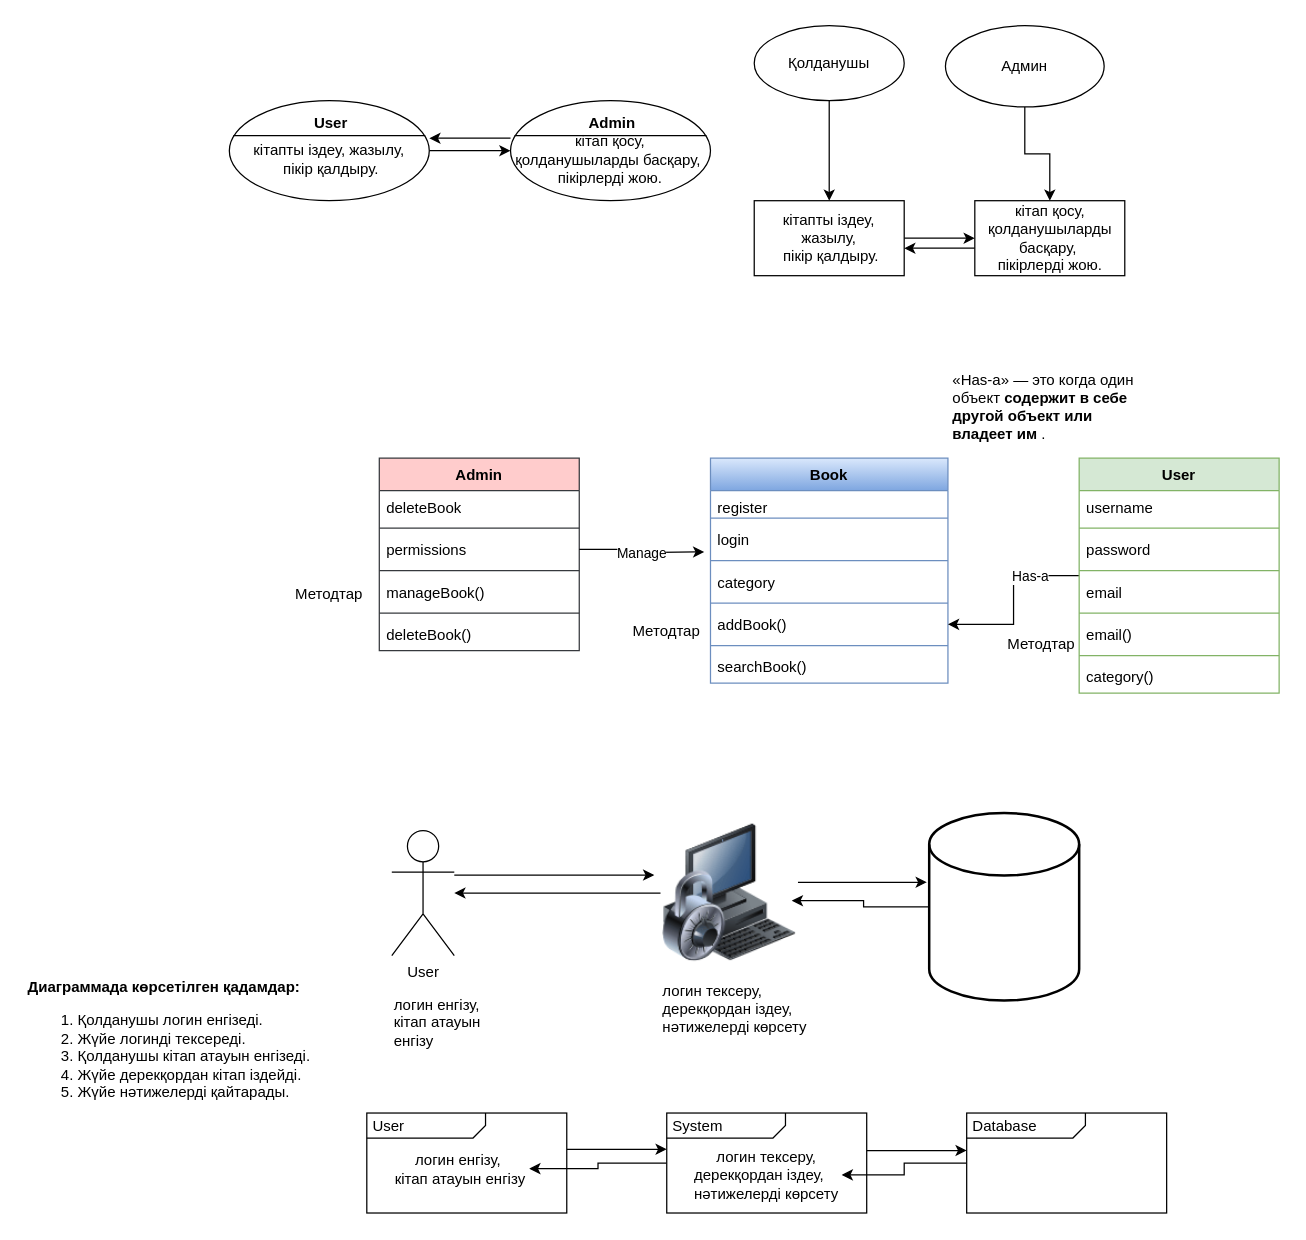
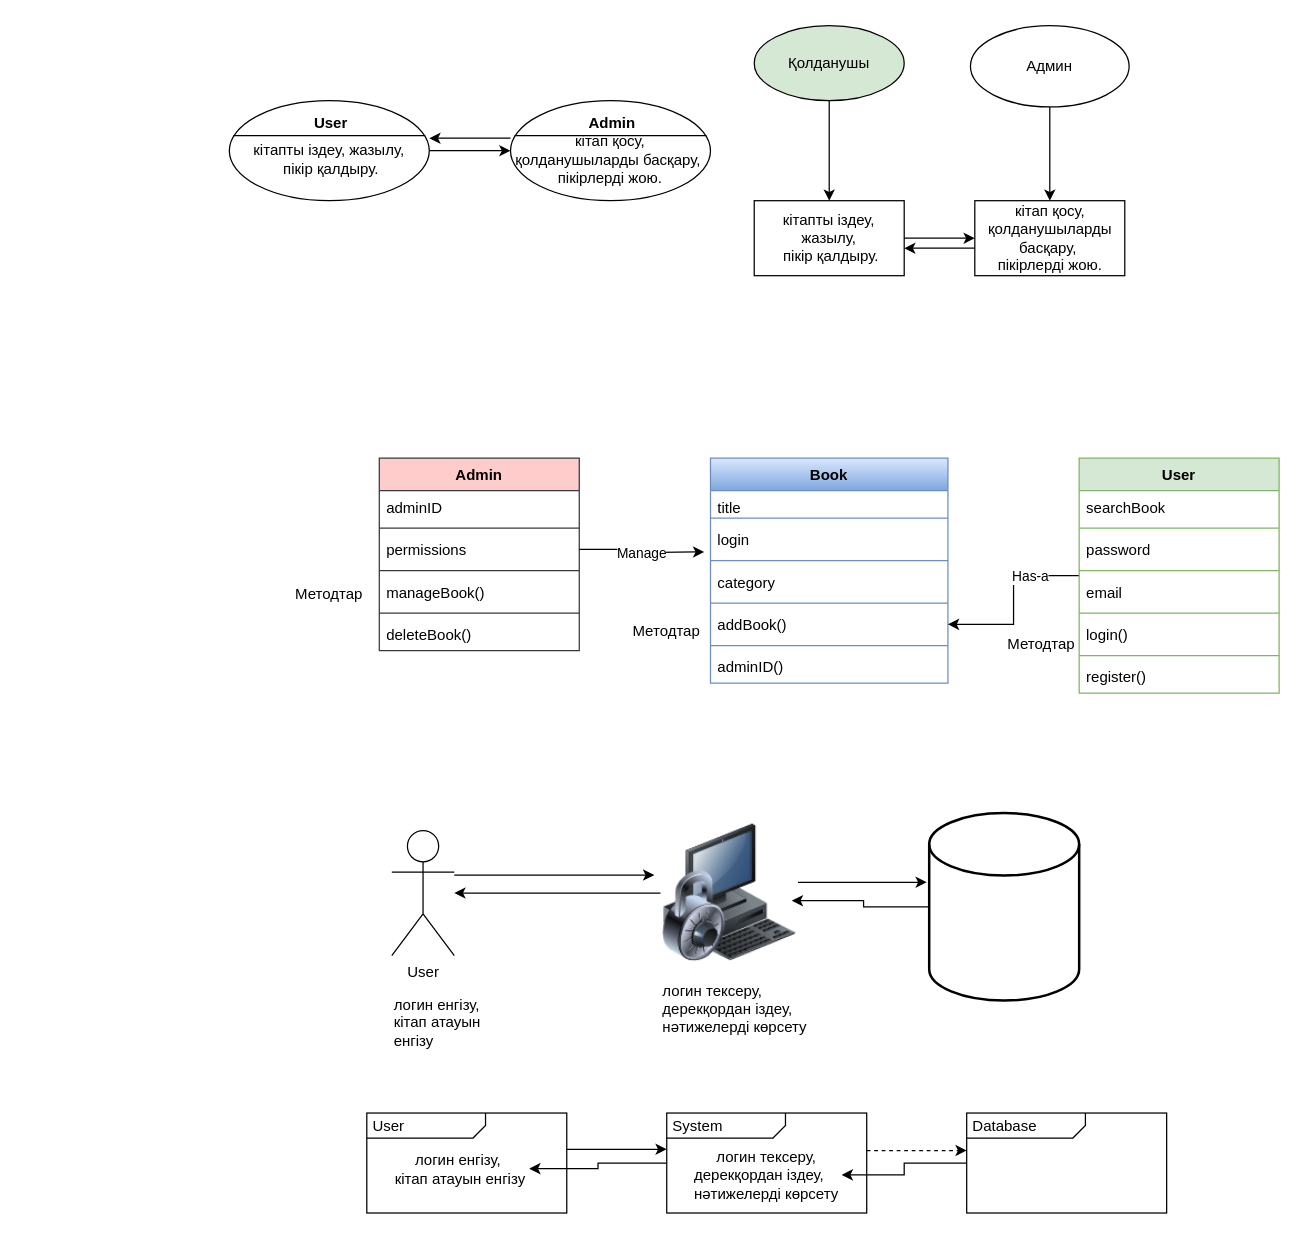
(829, 63) -> (829, 63)
(1025, 66) -> (1050, 66)
(1050, 407) -> none
(427, 508) -> (414, 508)
(750, 508) -> (735, 508)
(1120, 508) -> (1129, 508)
(1112, 636) -> (1112, 636)
(769, 668) -> (754, 668)
(1129, 678) -> (1127, 678)
(188, 1049) -> none
(913, 1151) -> (913, 1151)
